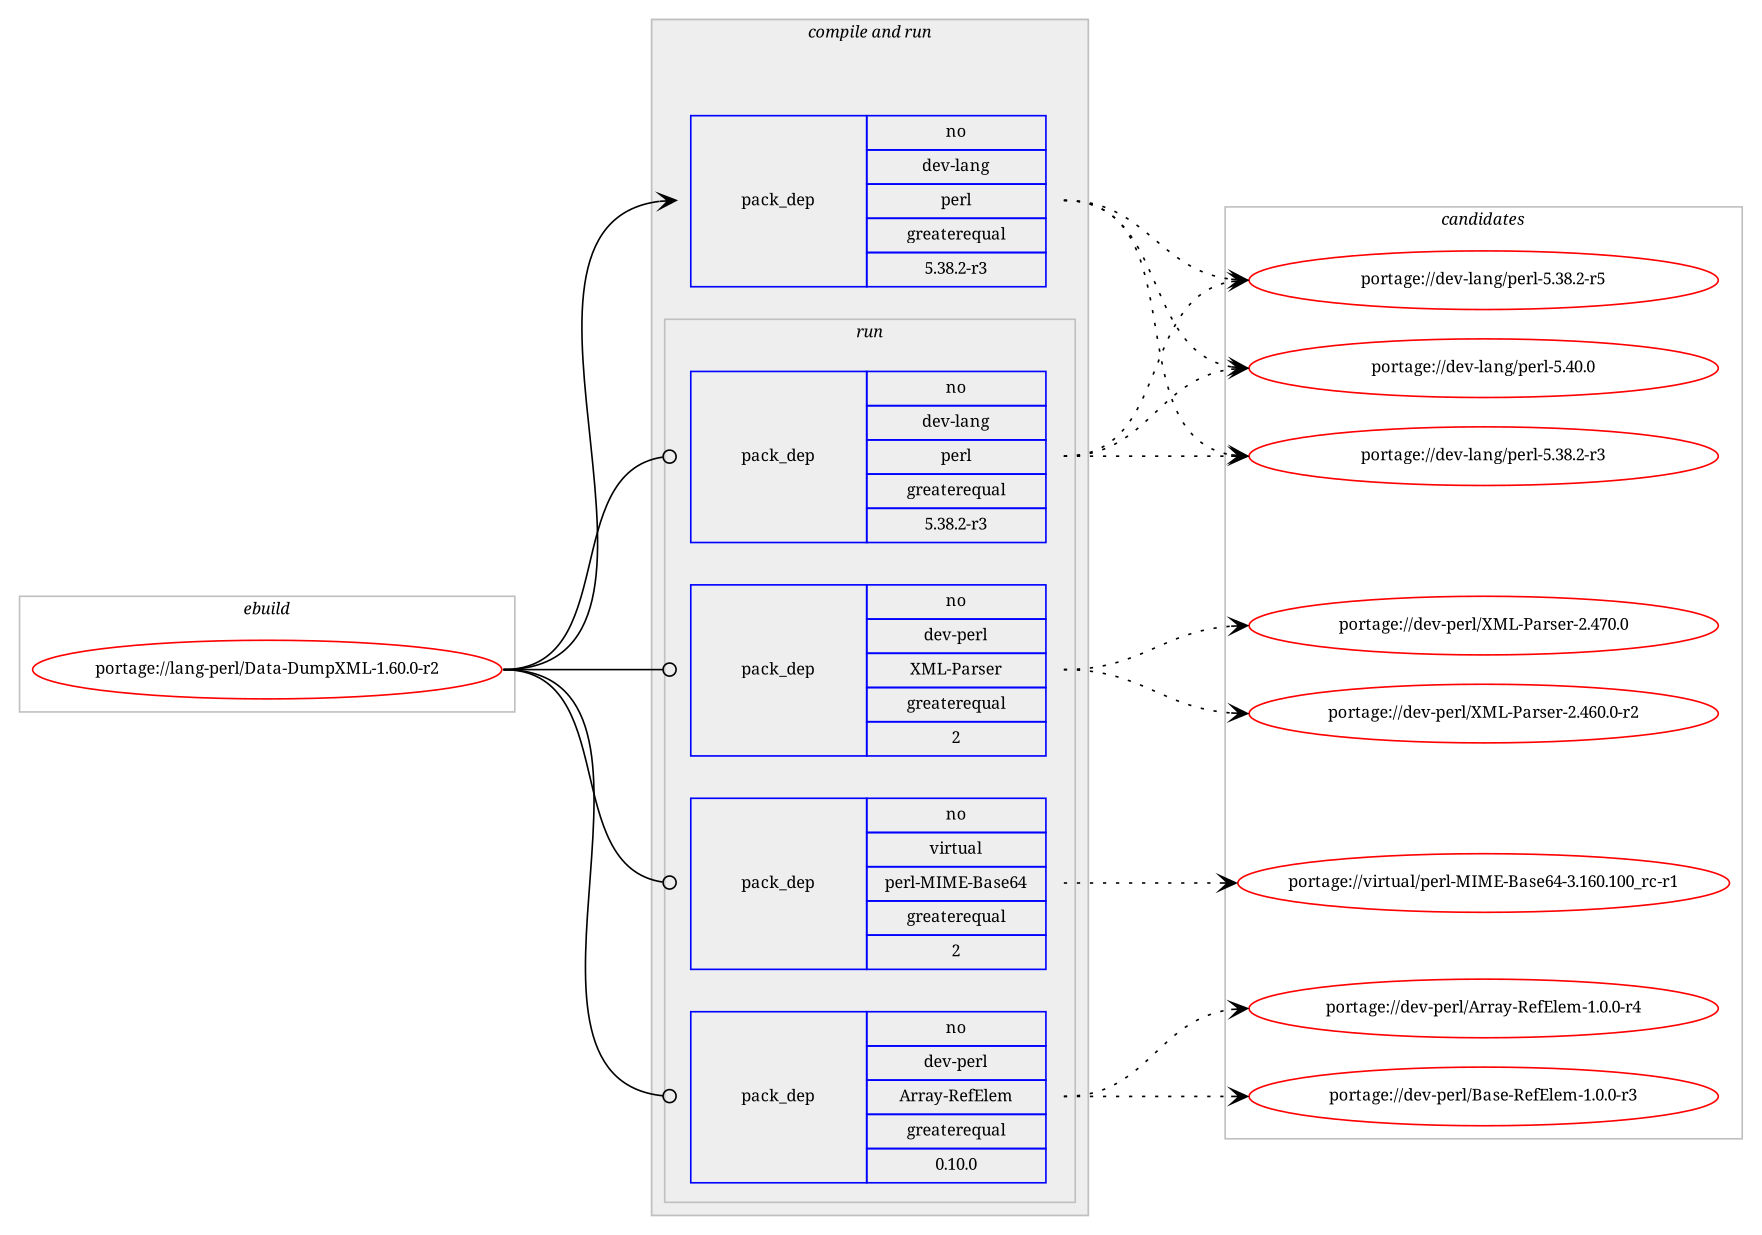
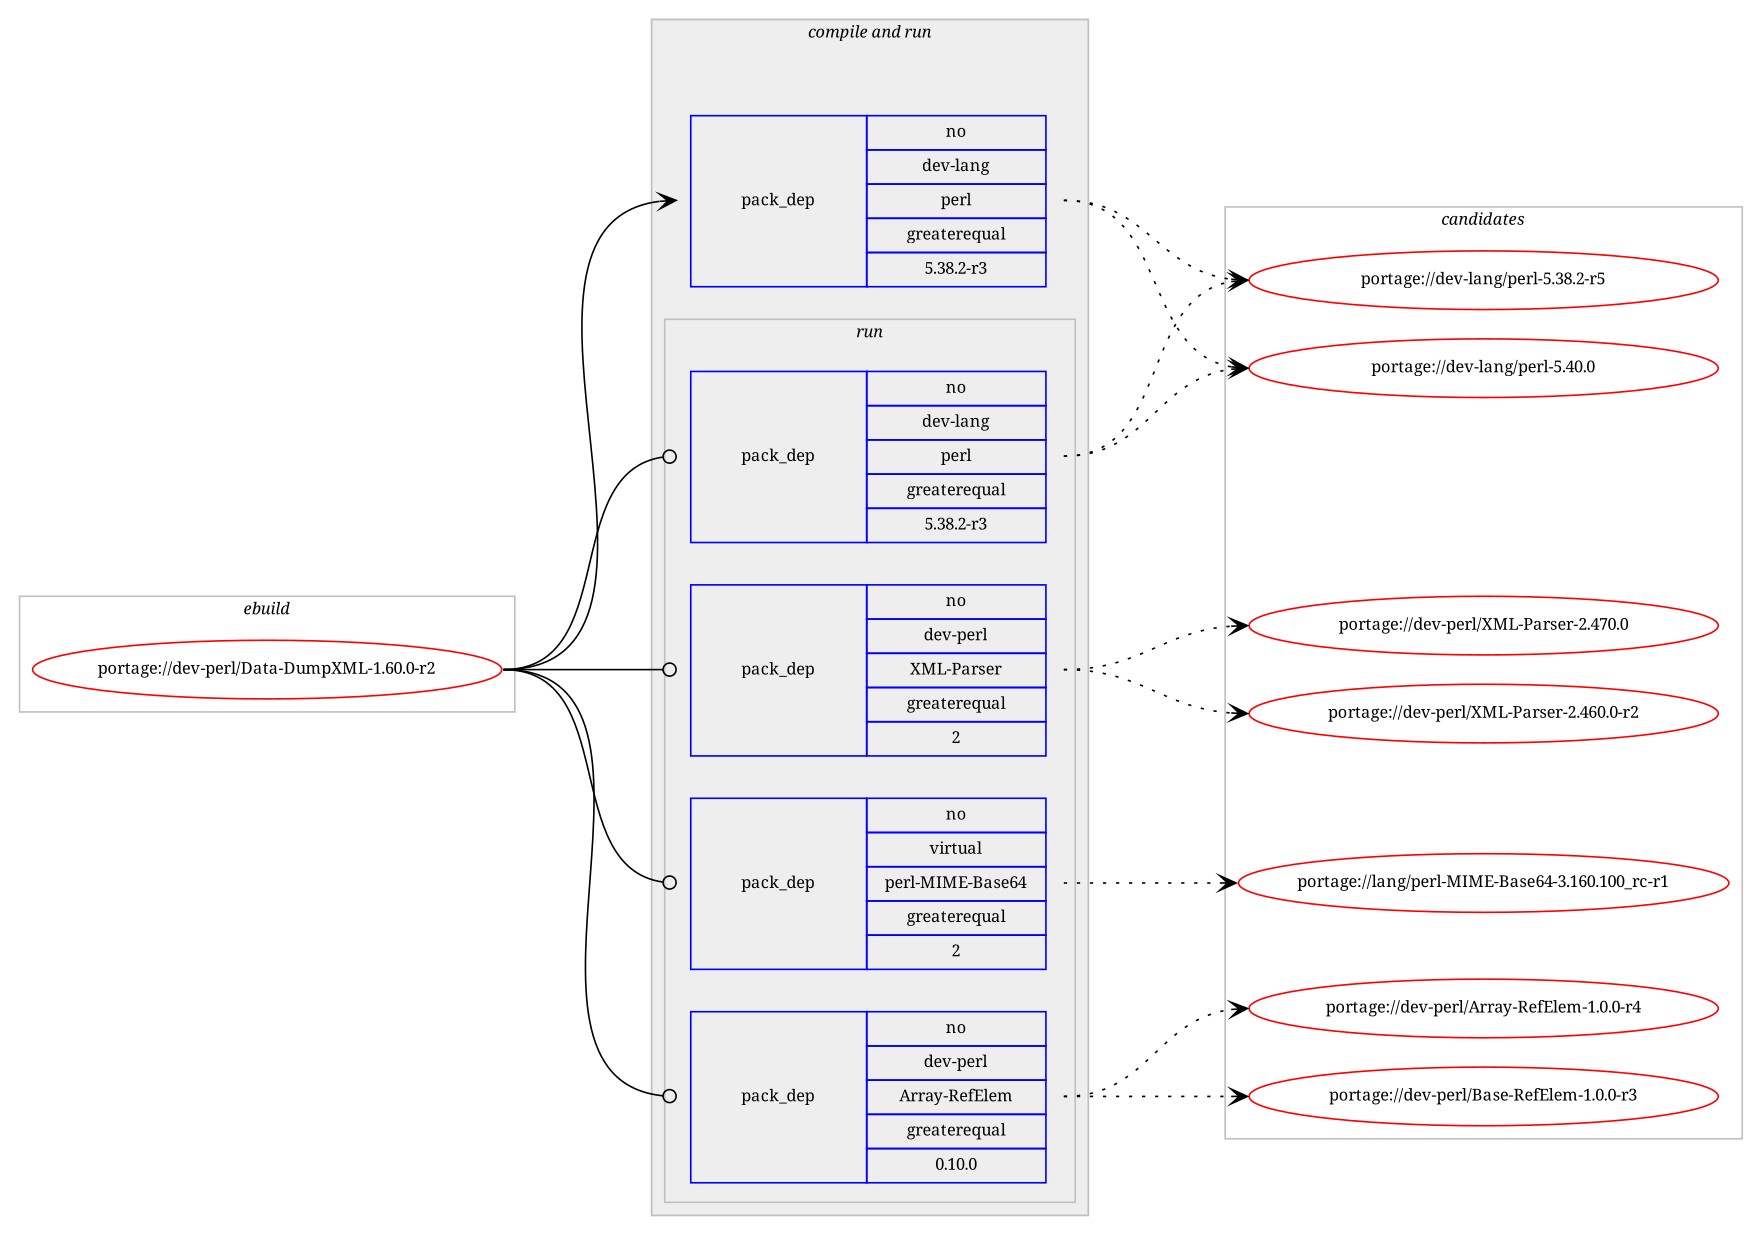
(1484, 456) -> none
(267, 670) -> (267, 670)
(1484, 883) -> (1484, 883)
